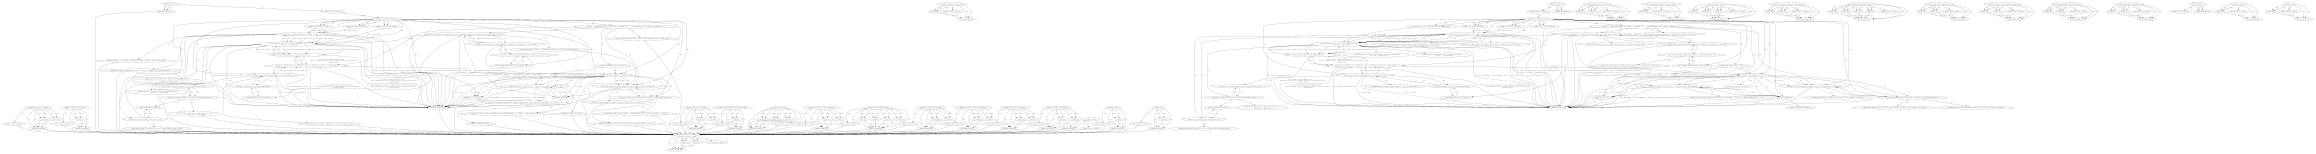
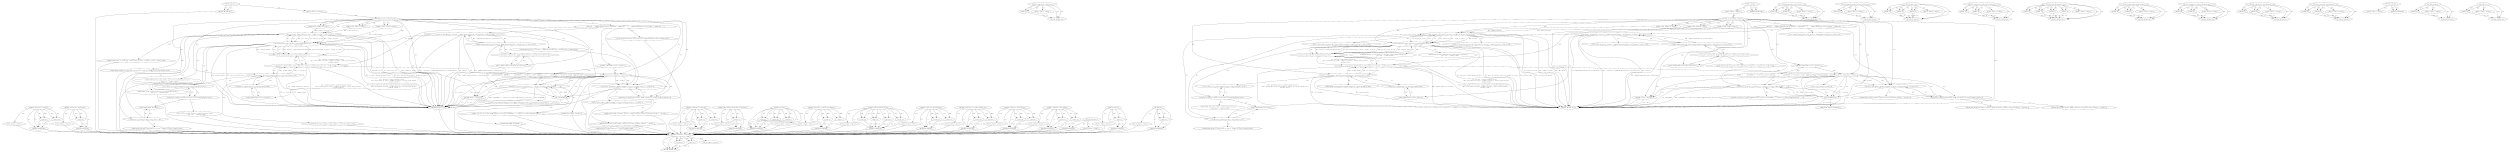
(1432, 27) -> none
none -> (614, 129)
